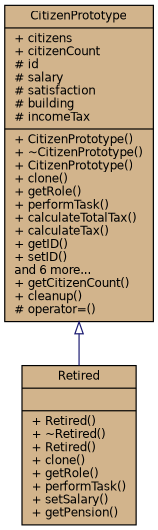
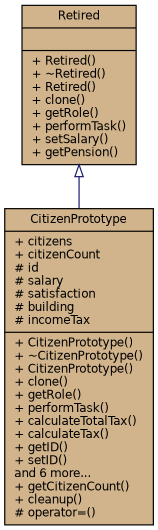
(79, 350) -> (79, 193)
